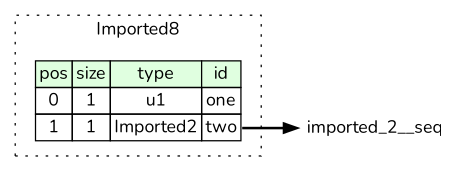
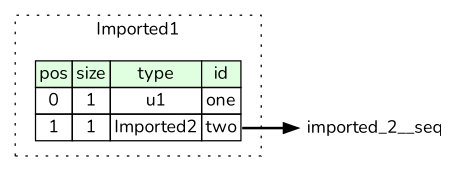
(138, 30) -> (138, 30)
